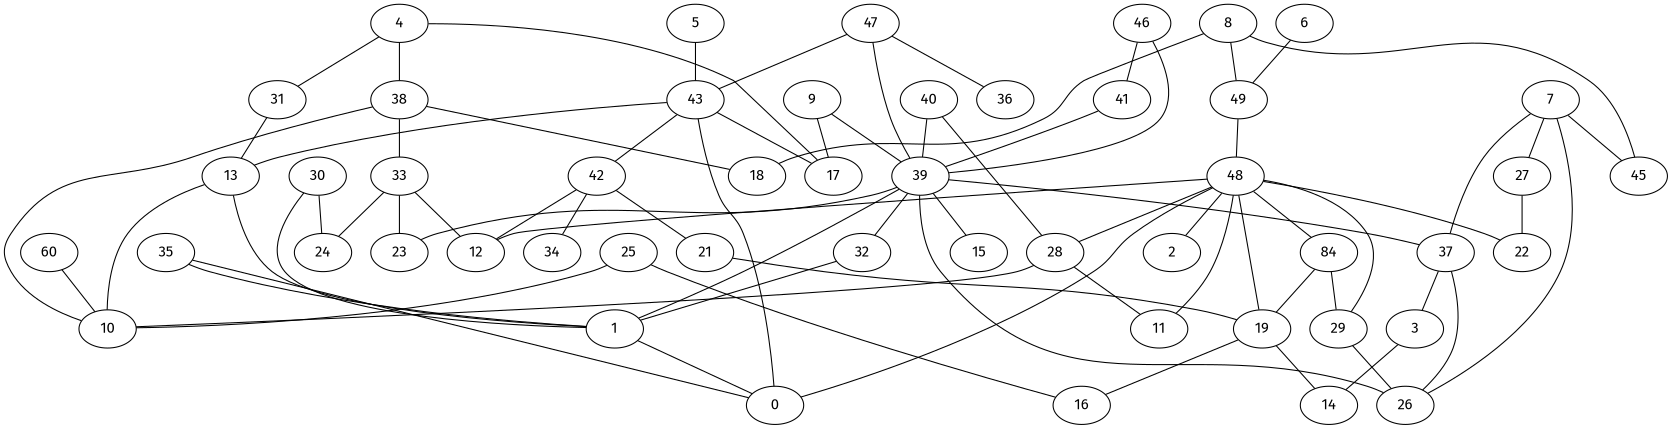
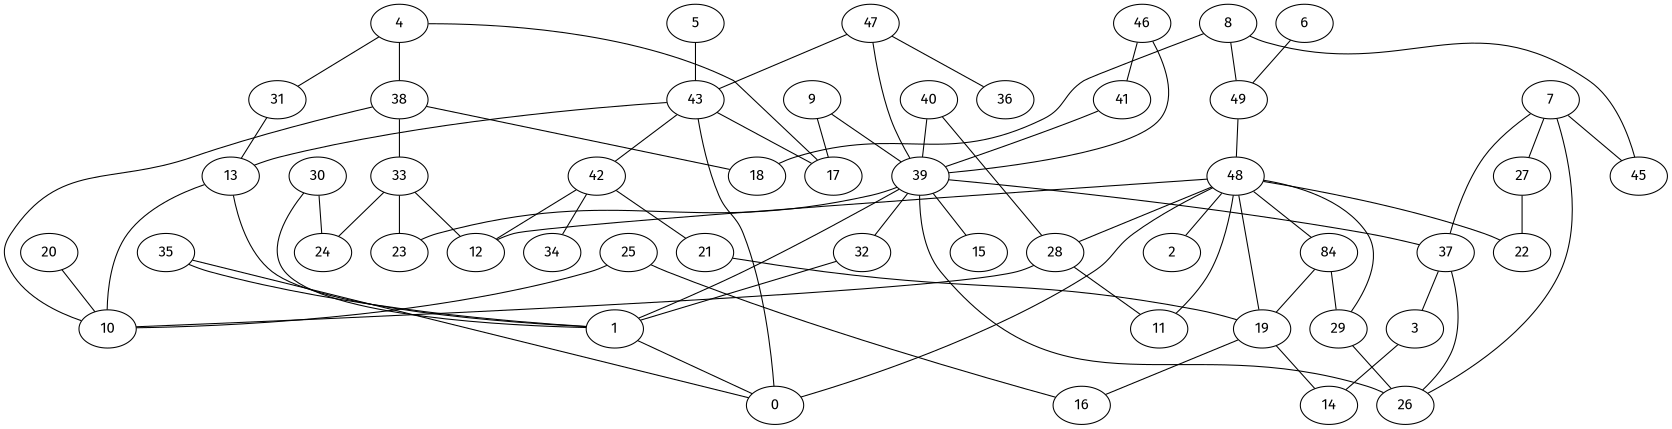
(49, 253) -> (49, 253)
